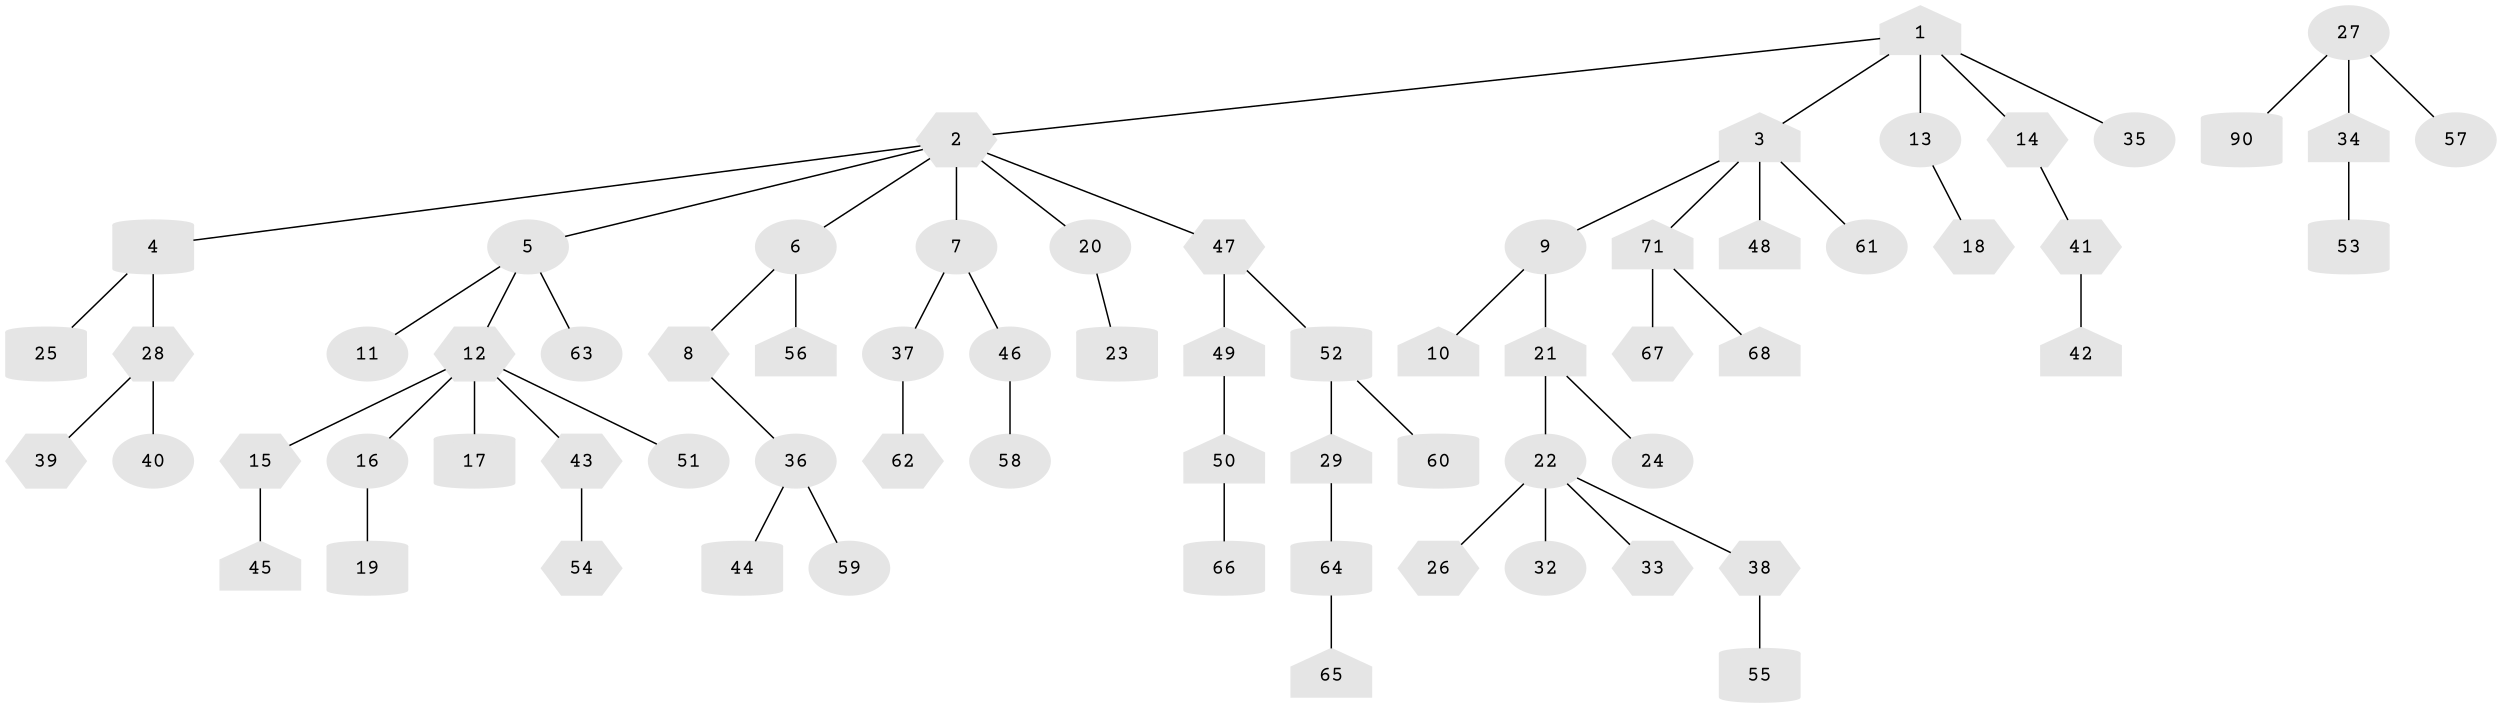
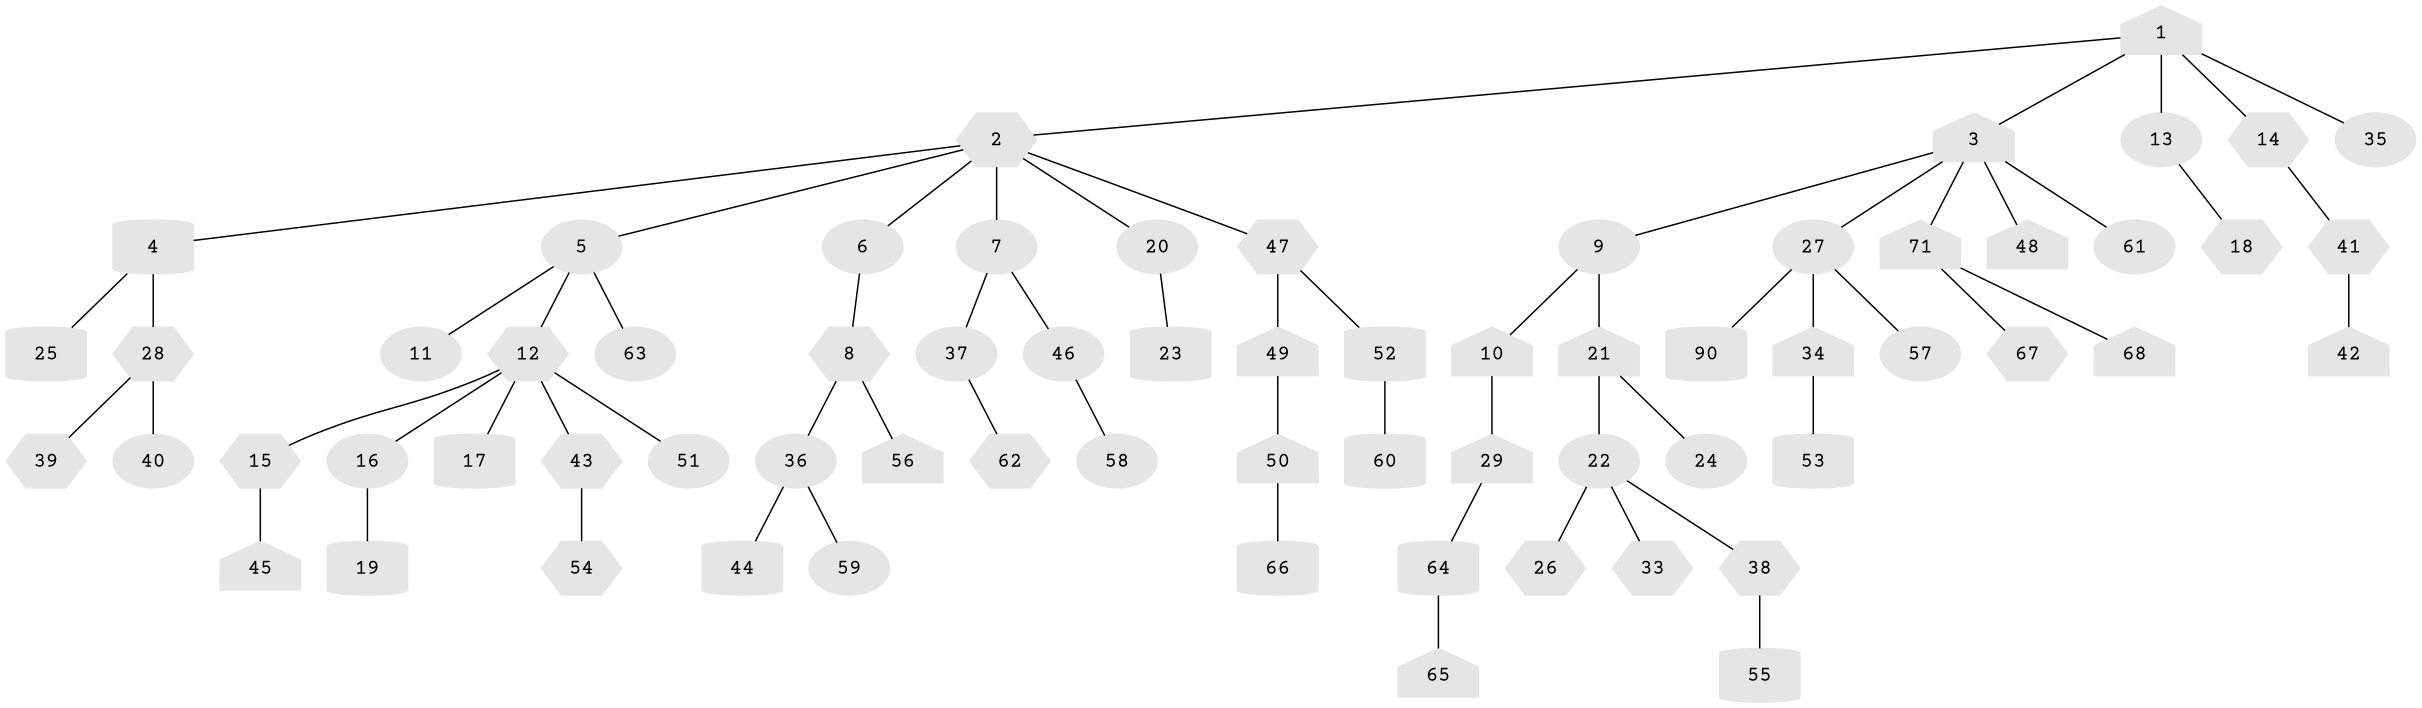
none -> (1892, 194)
(796, 301) -> (877, 410)
(1331, 408) -> (1492, 405)
(1546, 568) -> none
